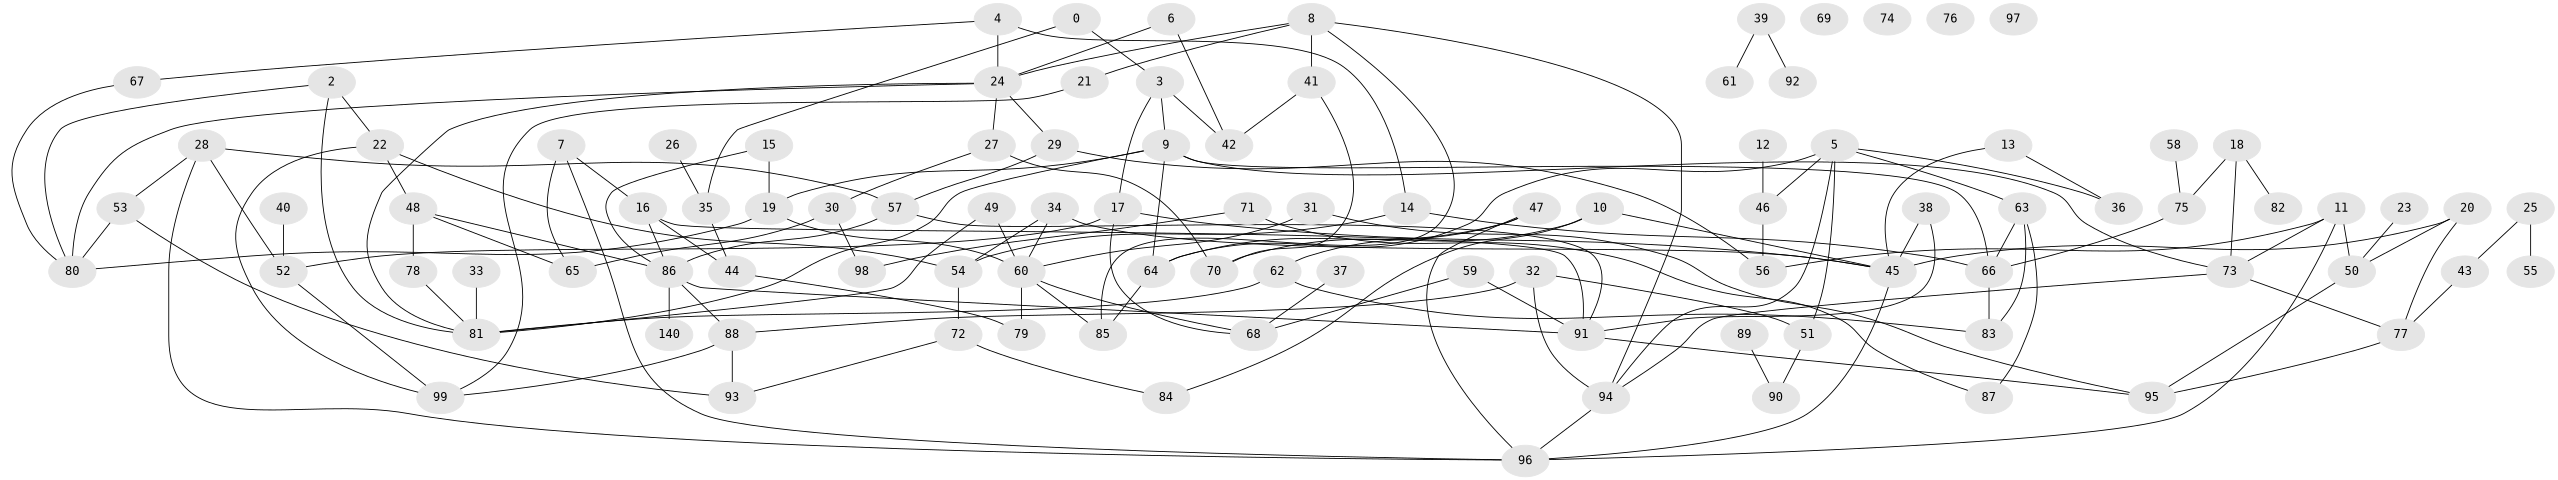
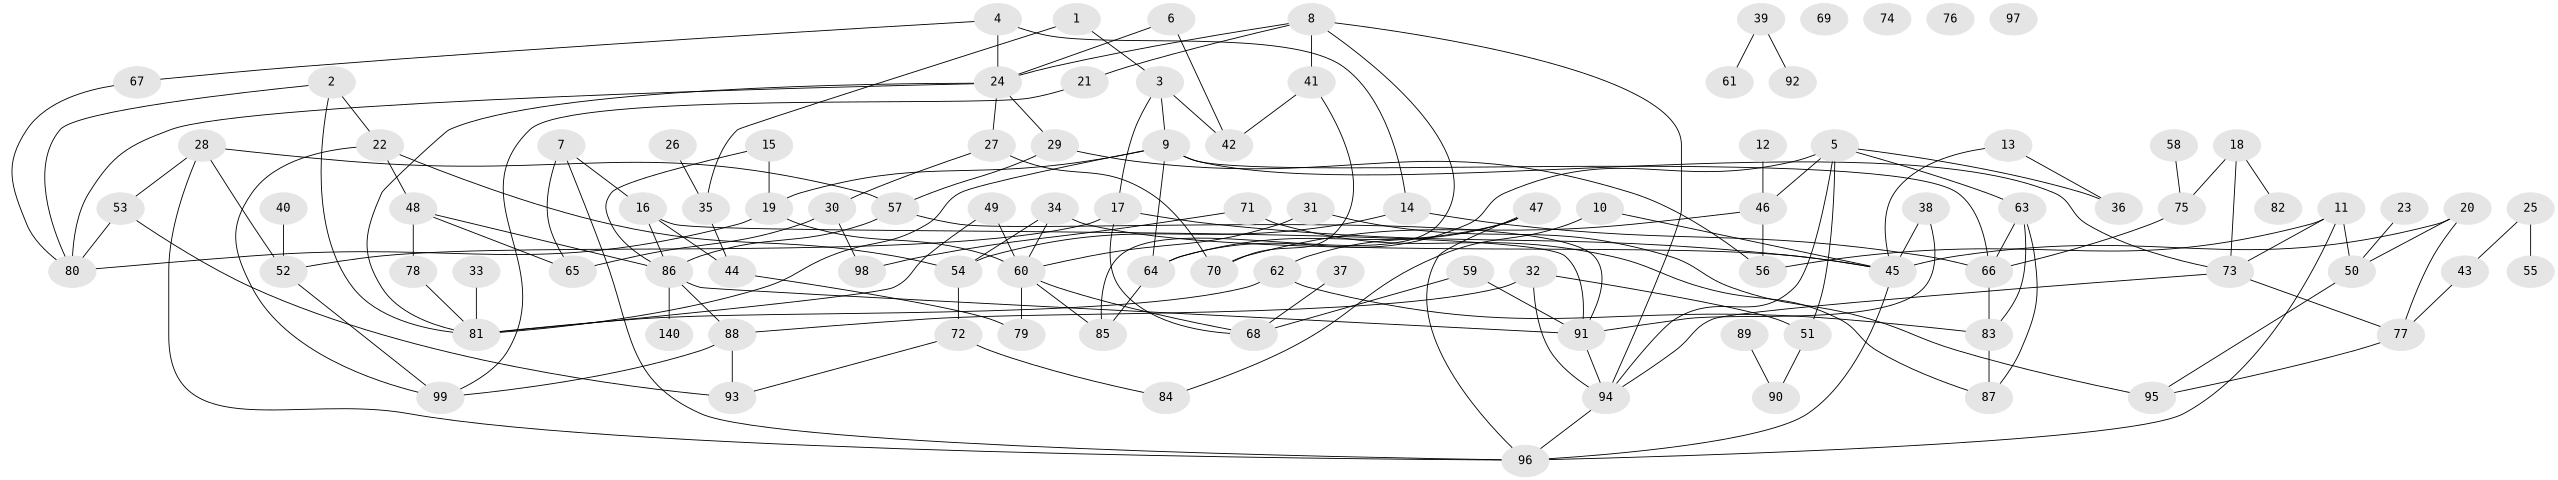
(1077, 19) -> (1077, 19)
(1407, 240) -> (1600, 227)
(1867, 366) -> (1594, 366)
none -> (1989, 366)
